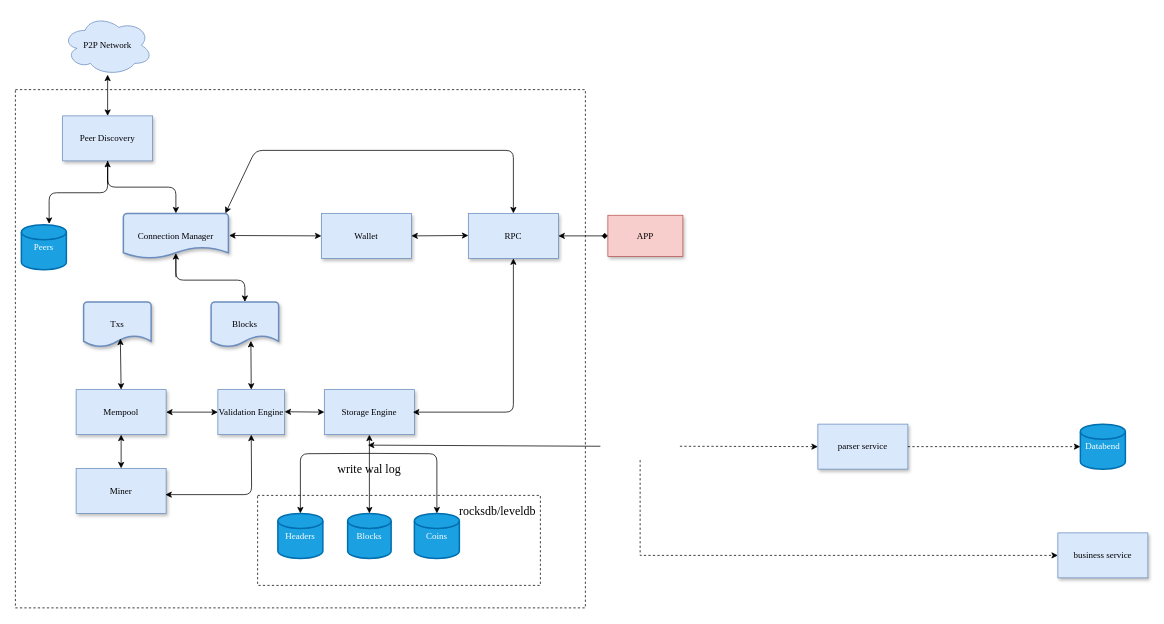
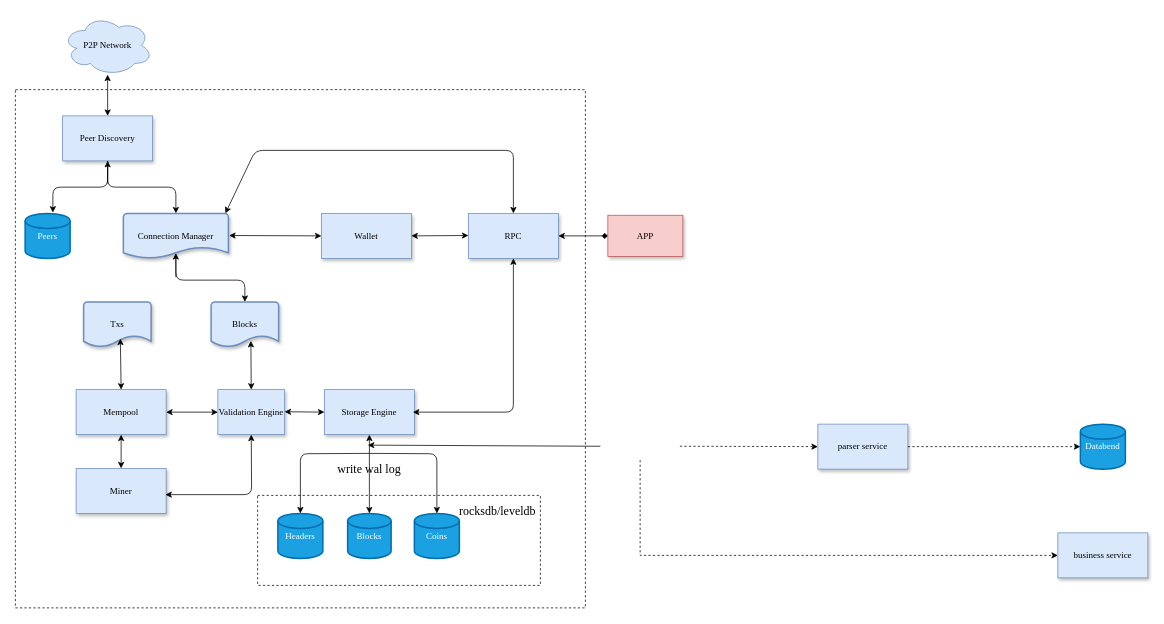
(44, 247) -> (48, 236)
